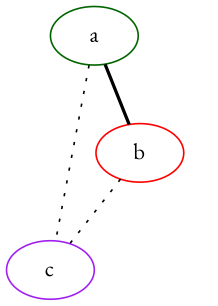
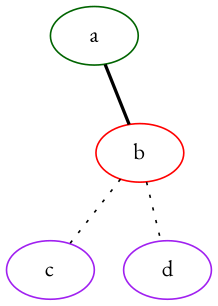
(72, 153) -> none
none -> (168, 270)
